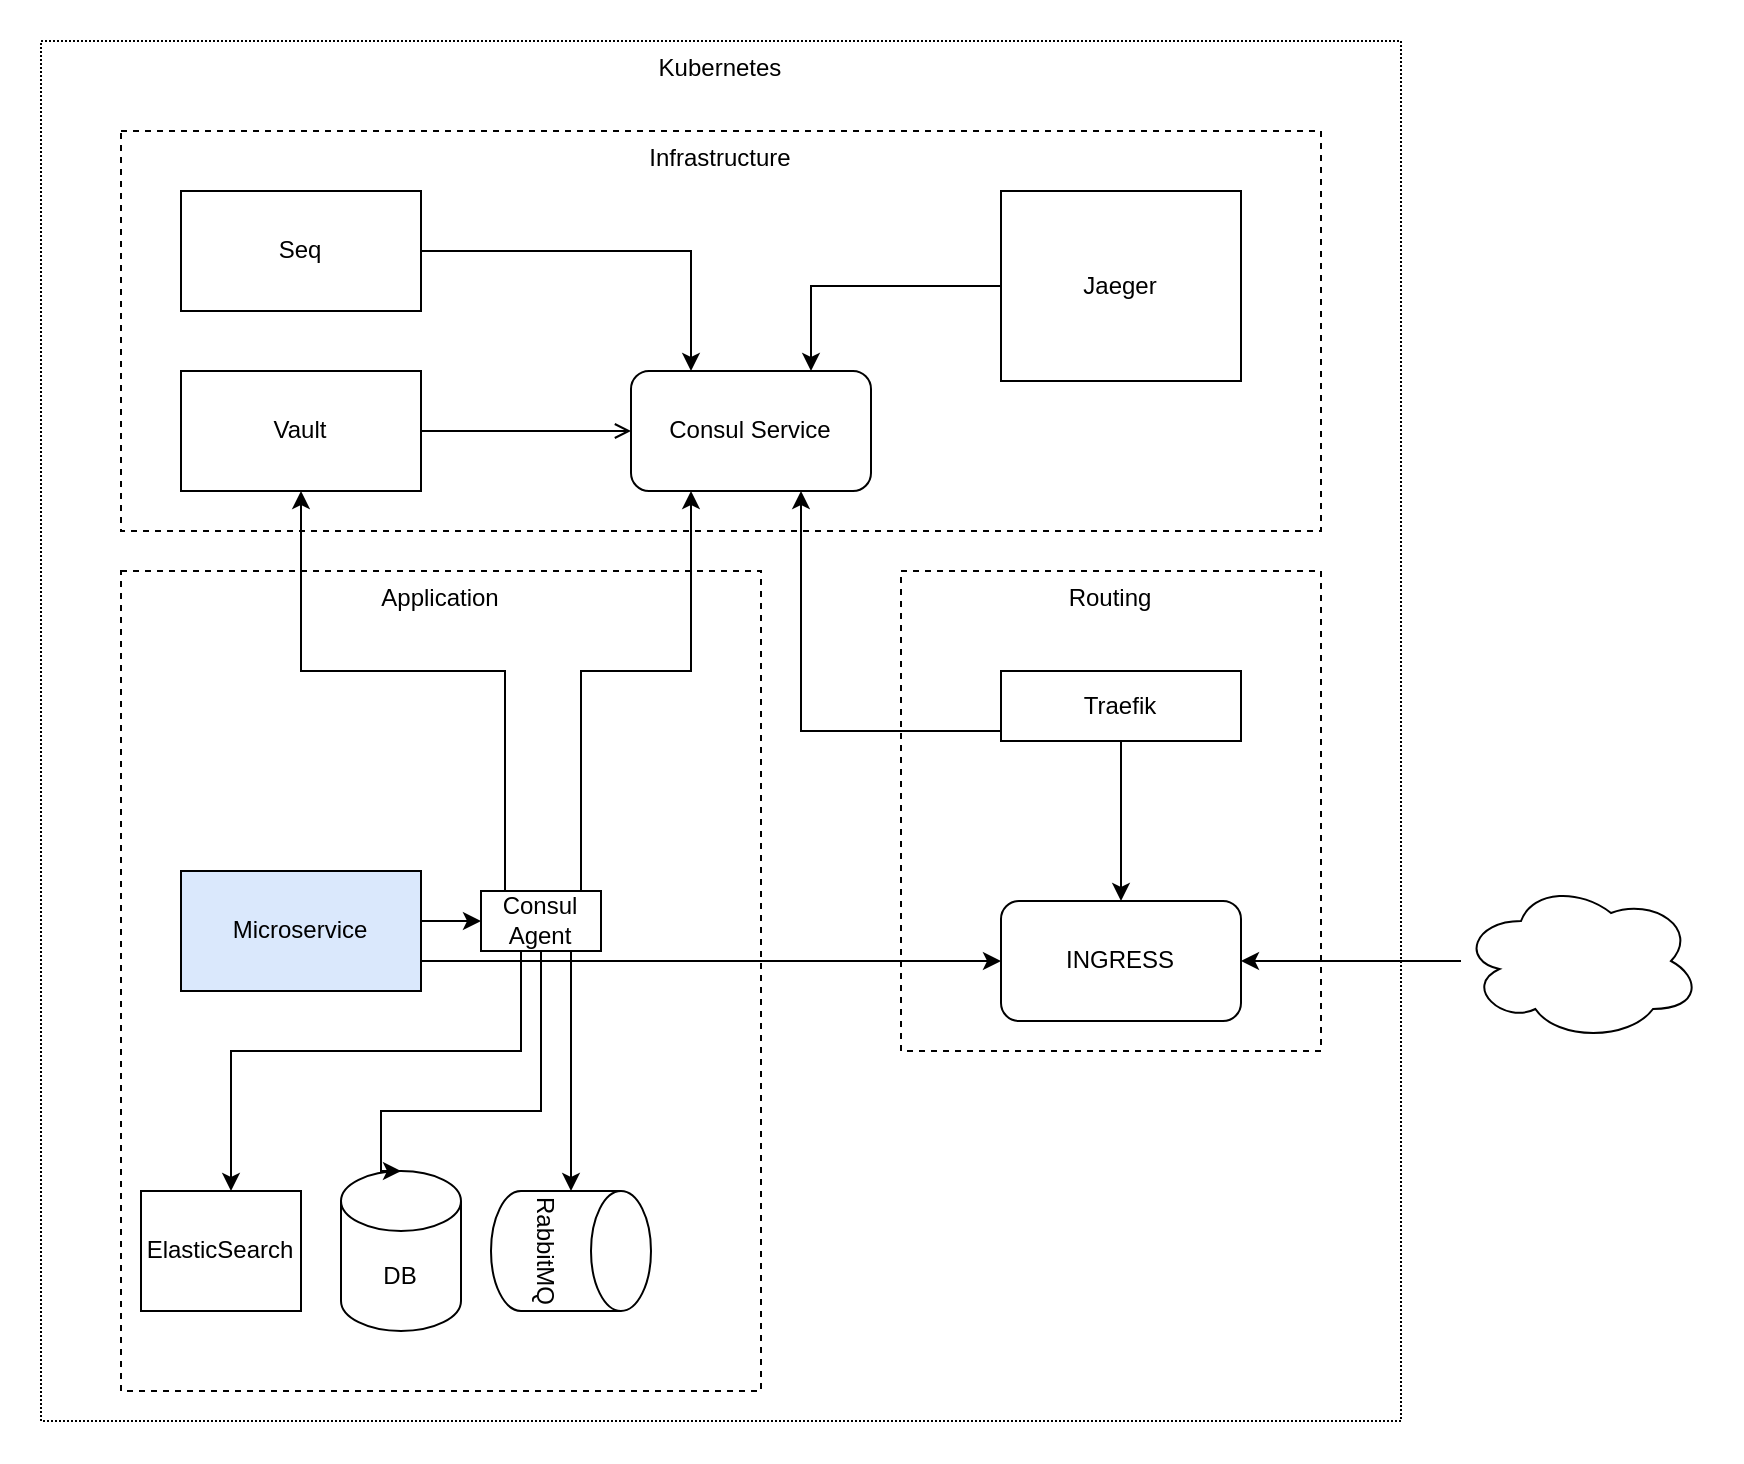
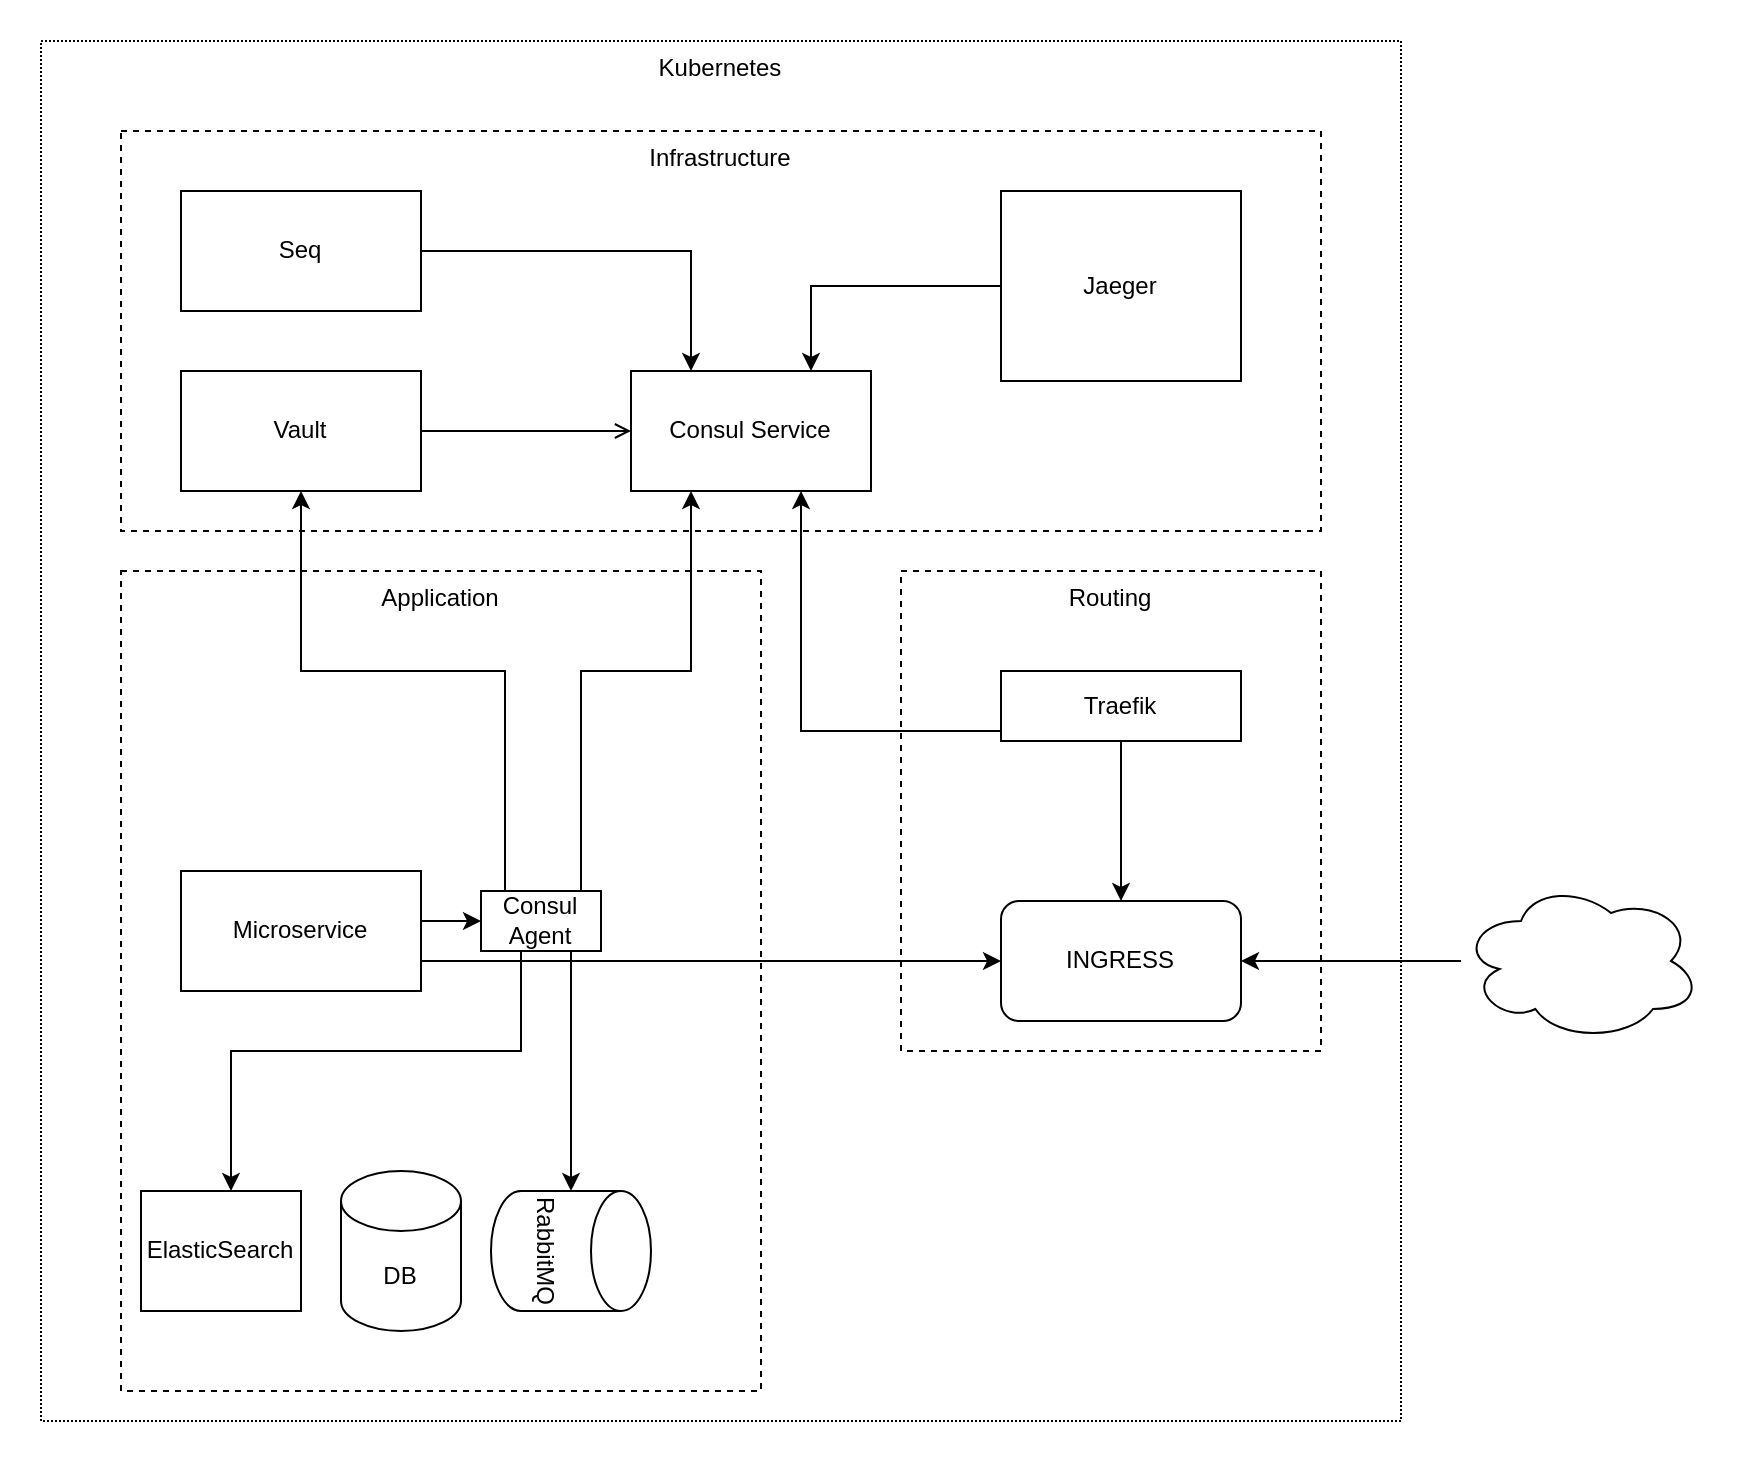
(751, 431) -> (751, 431)
(301, 931) -> (301, 931)
(508, 1111) -> none
